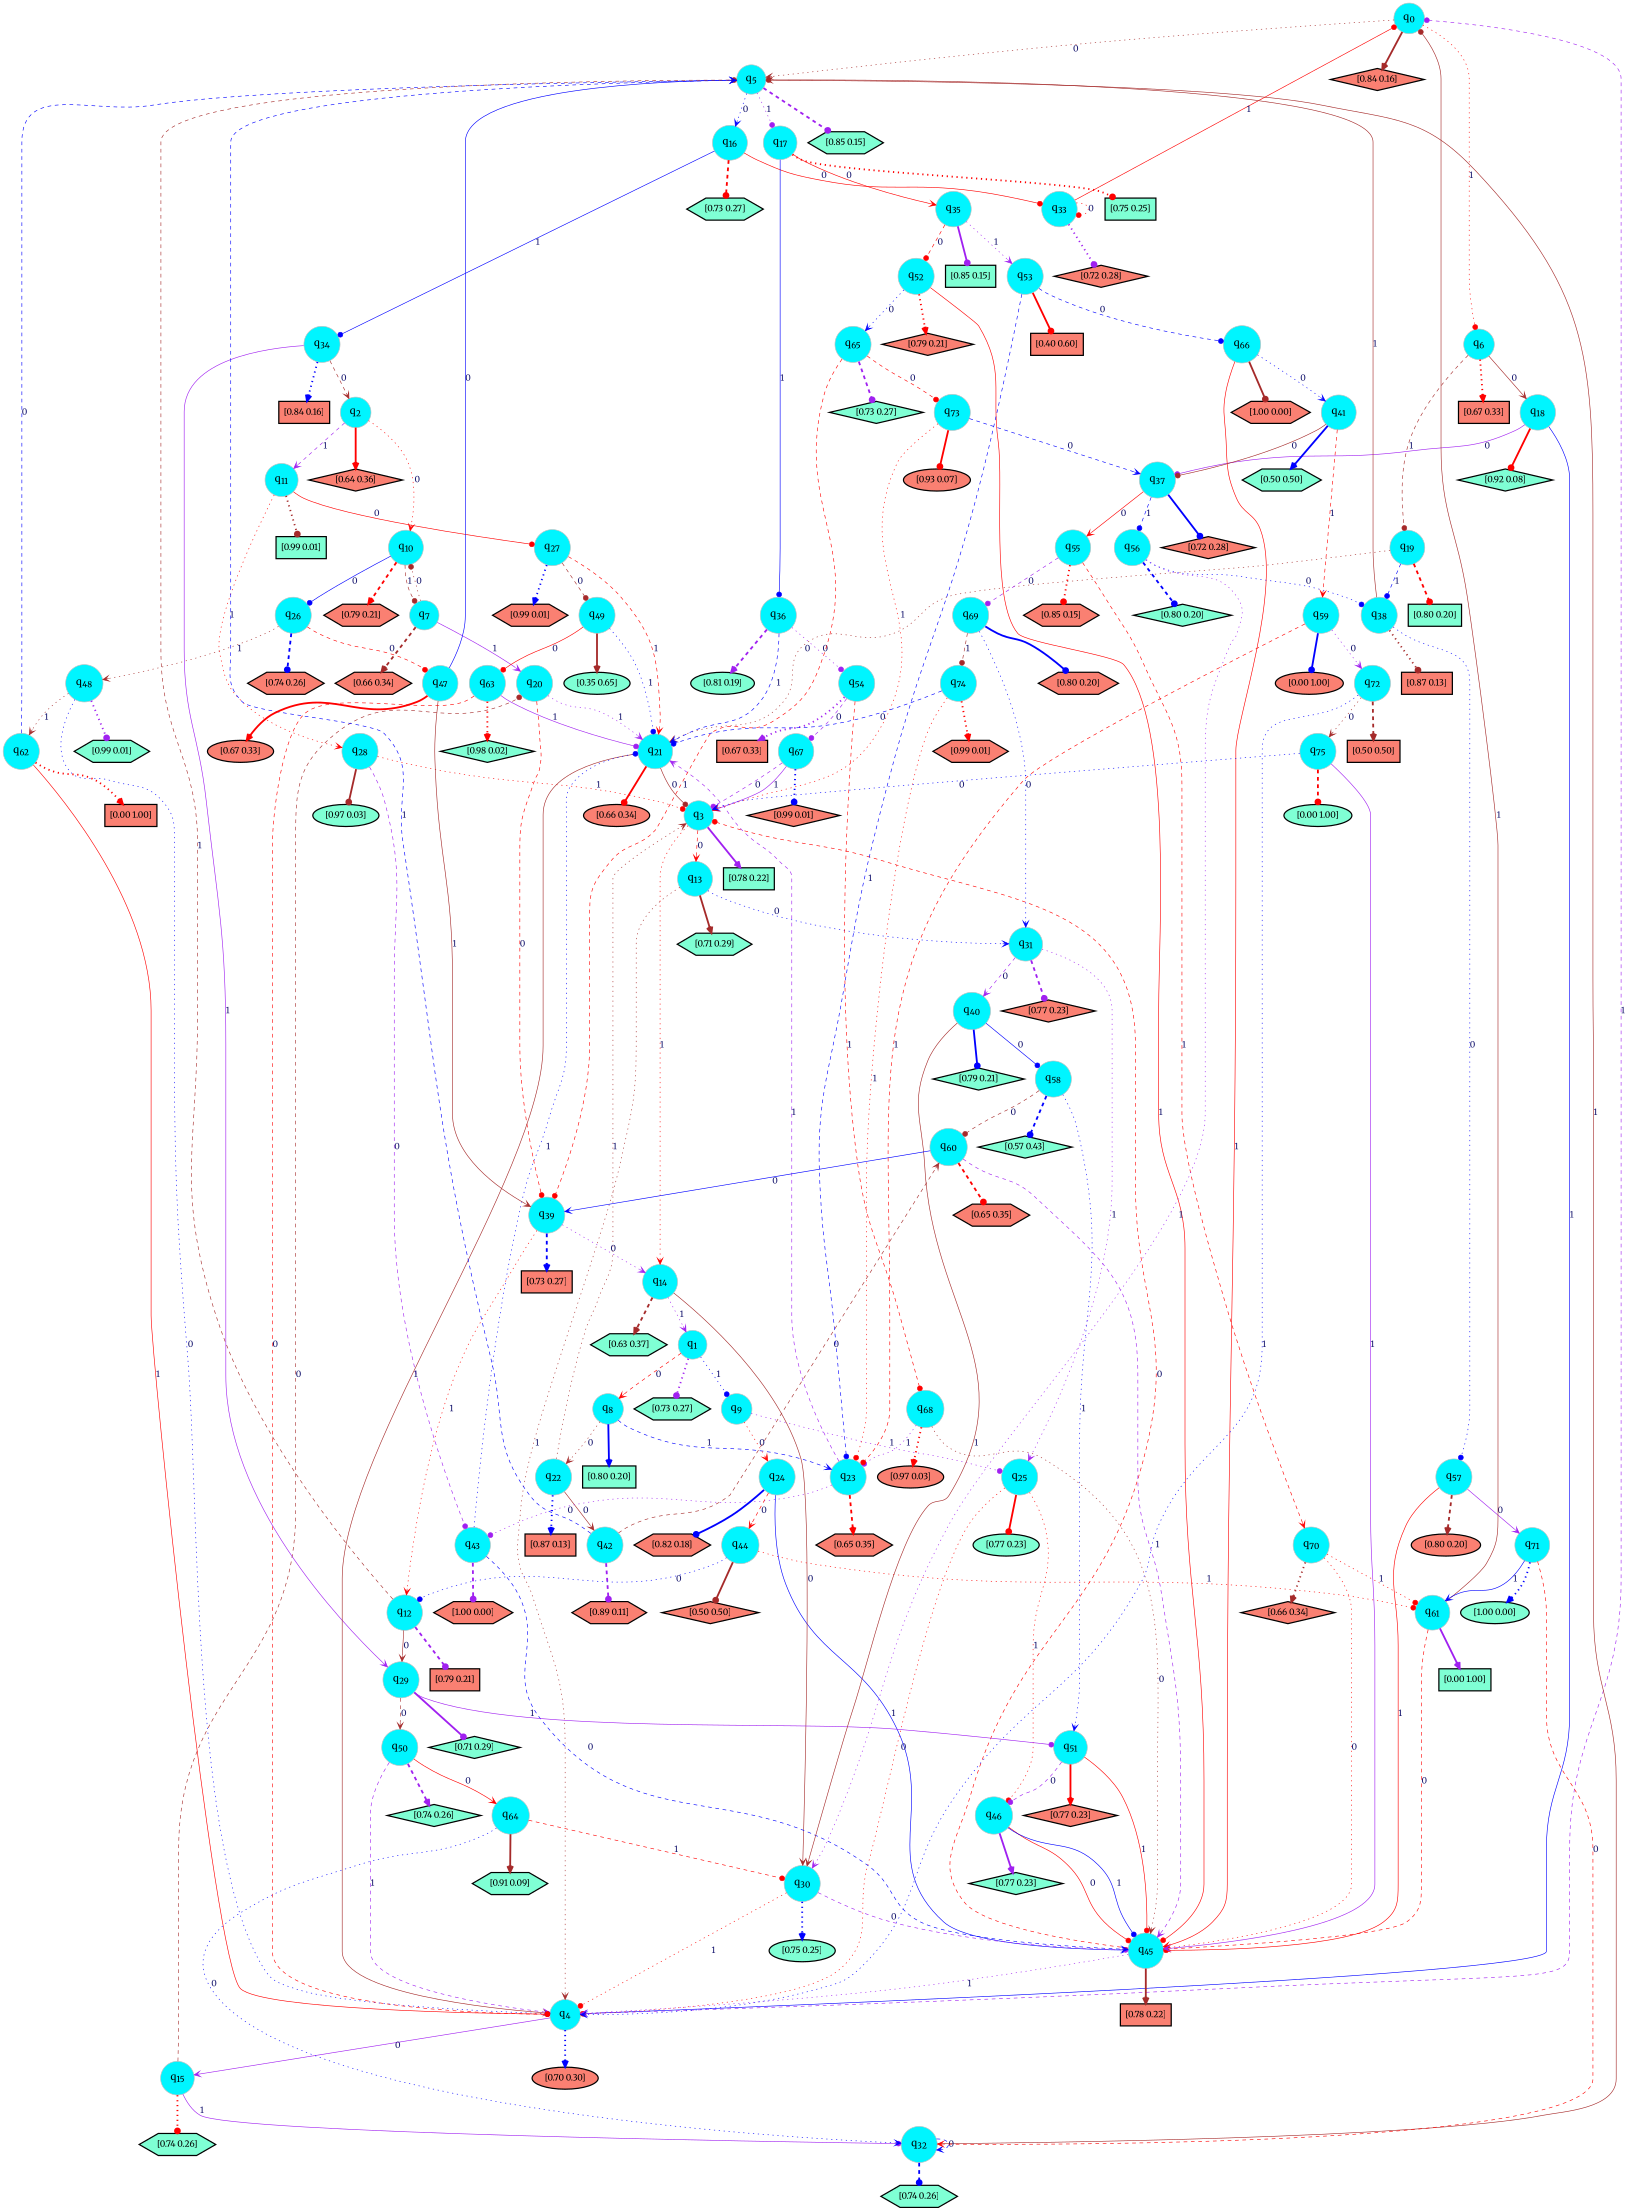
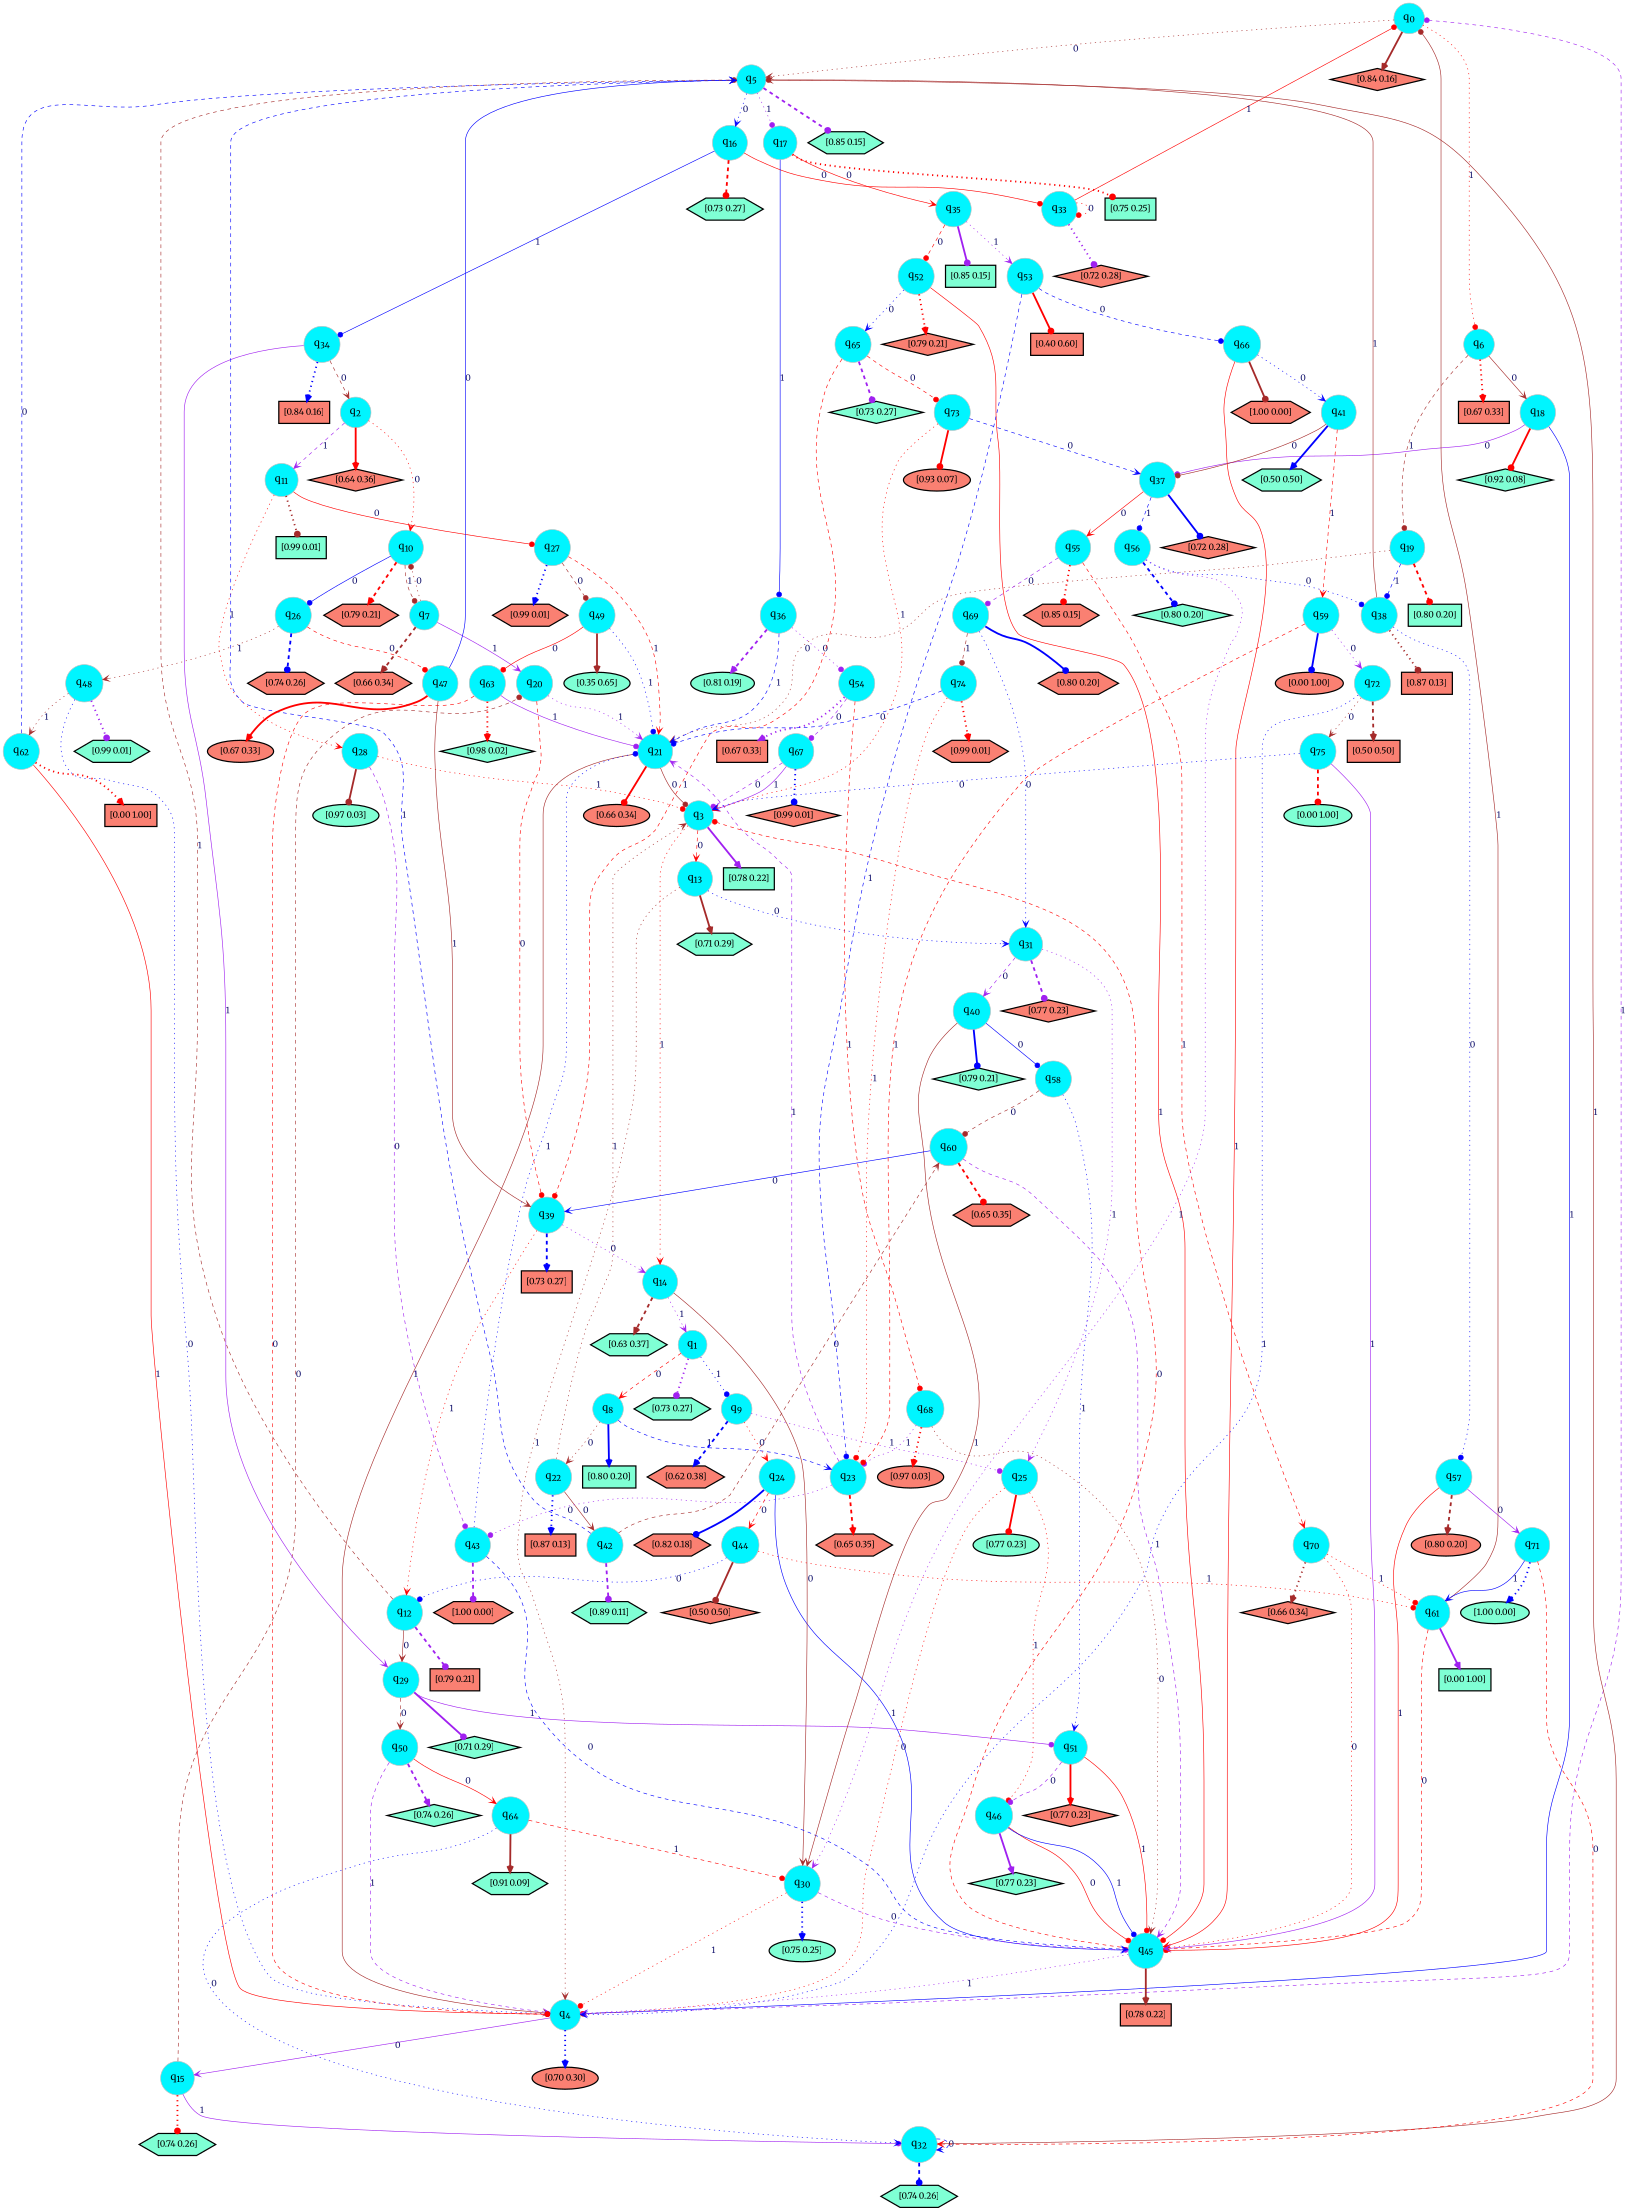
(1025, 1147) -> none
none -> (686, 1477)
(609, 1613) -> (609, 1613)
